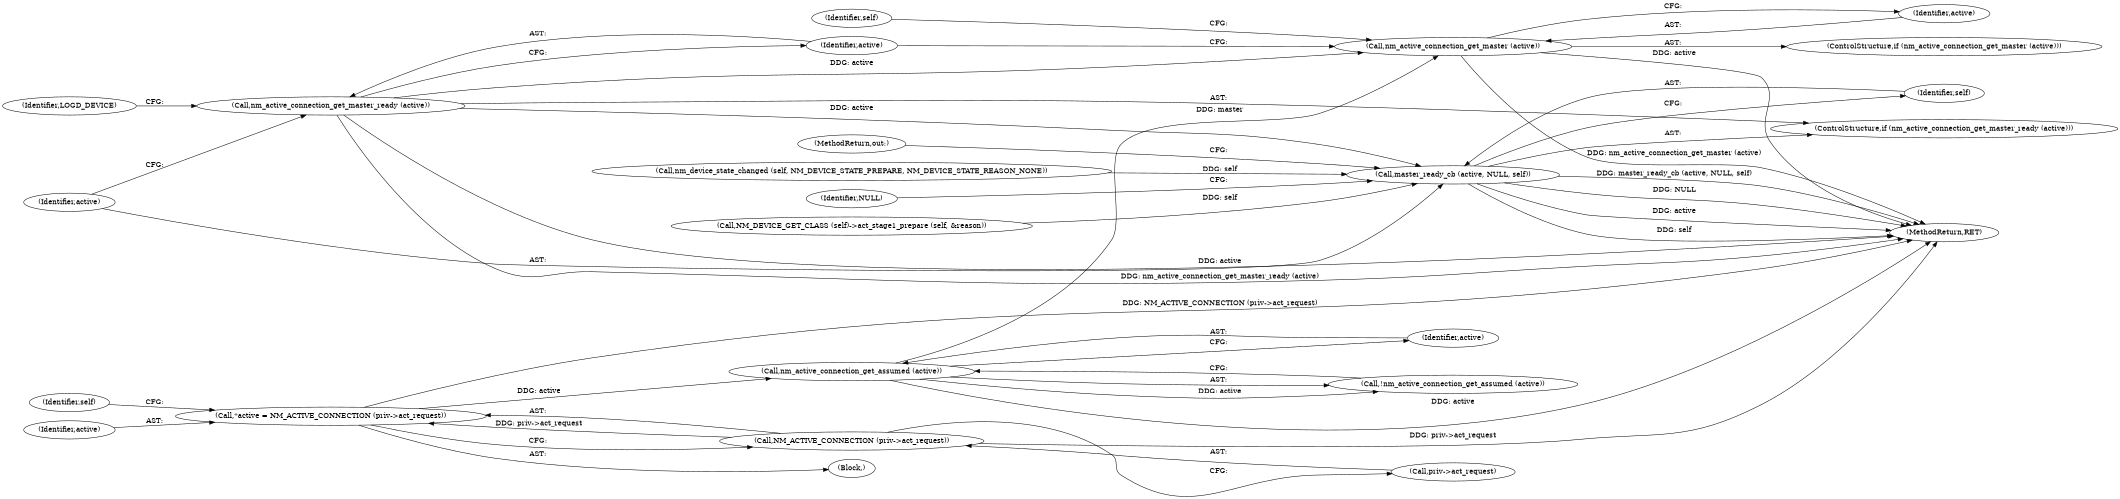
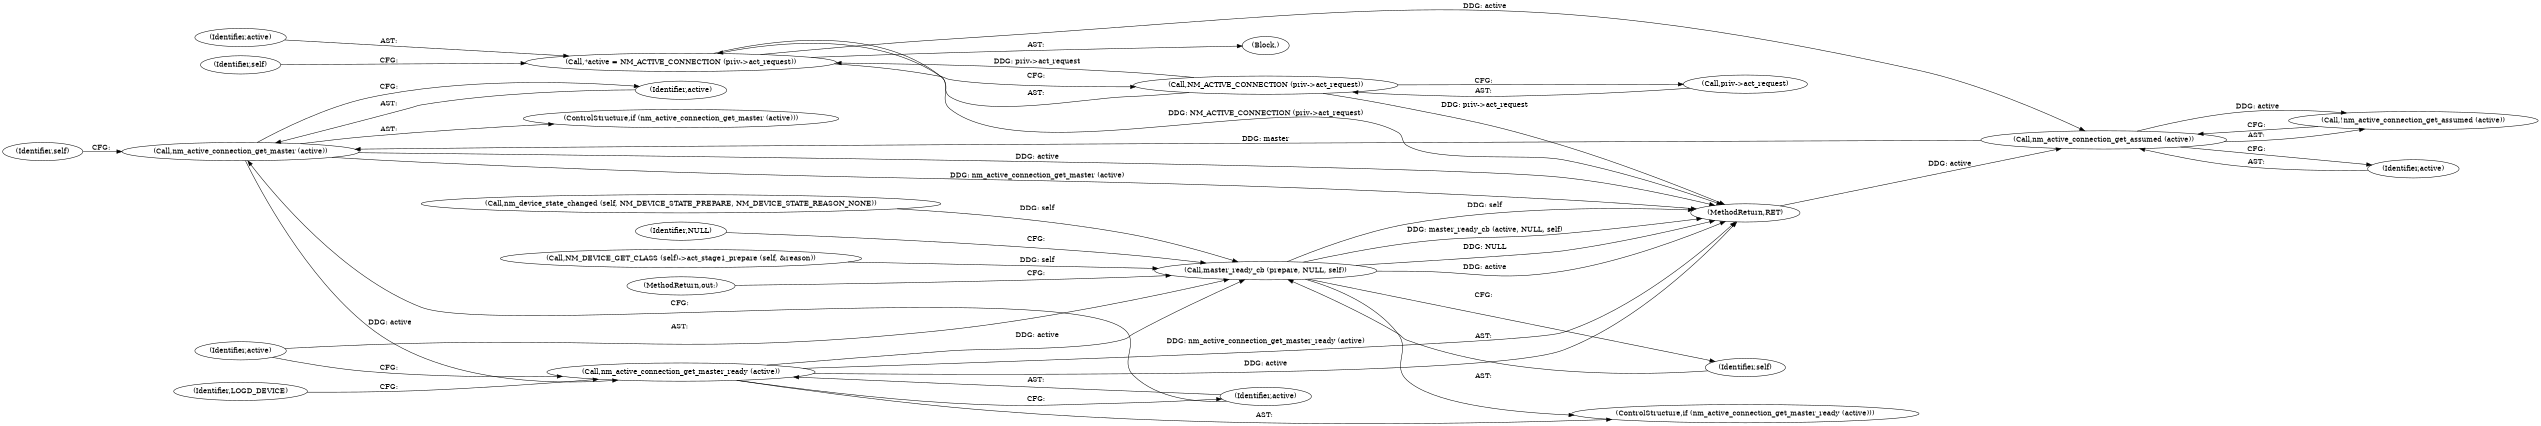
(876, 74) -> (388, 340)
(1453, 175) -> (1266, 271)
(1426, 426) -> (1918, 178)
